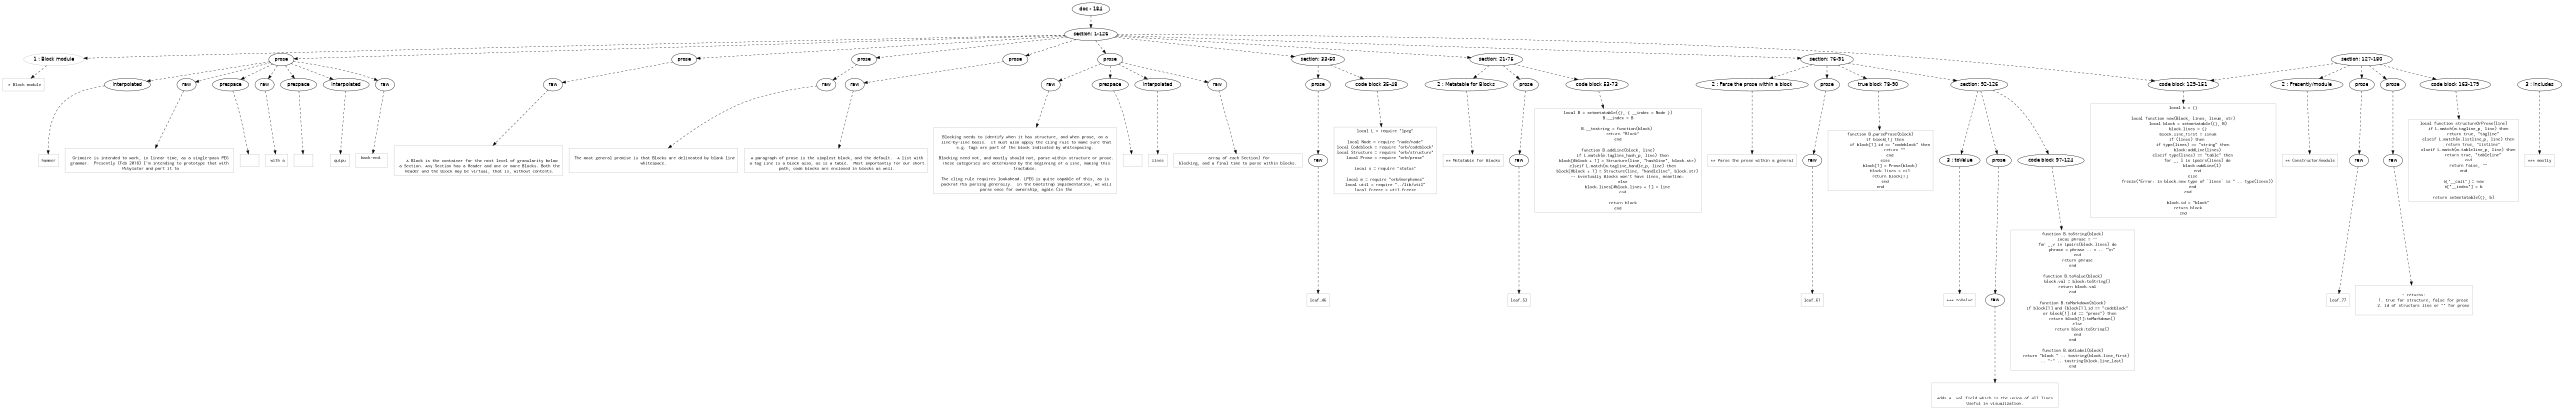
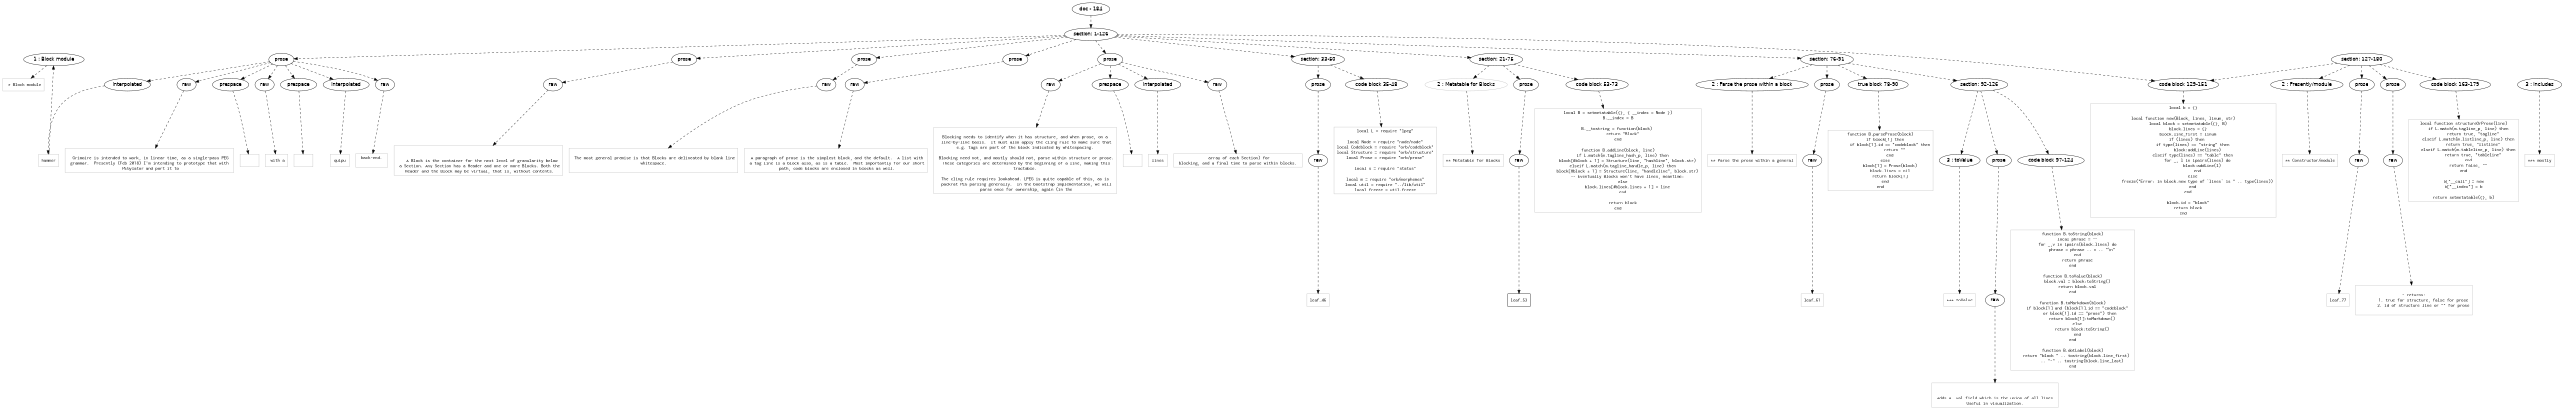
(576, 46) -> (51, 112)
(54, 59) -> (54, 59)
(1466, 85) -> (1466, 85)
(1519, 300) -> (1519, 300)
